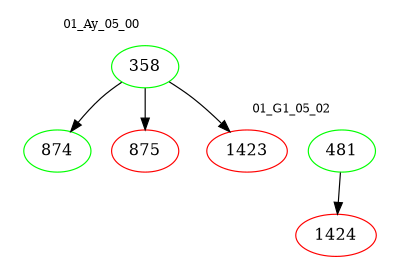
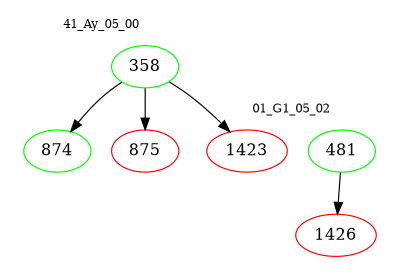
(101, 25) -> (101, 25)
(336, 235) -> (336, 235)
